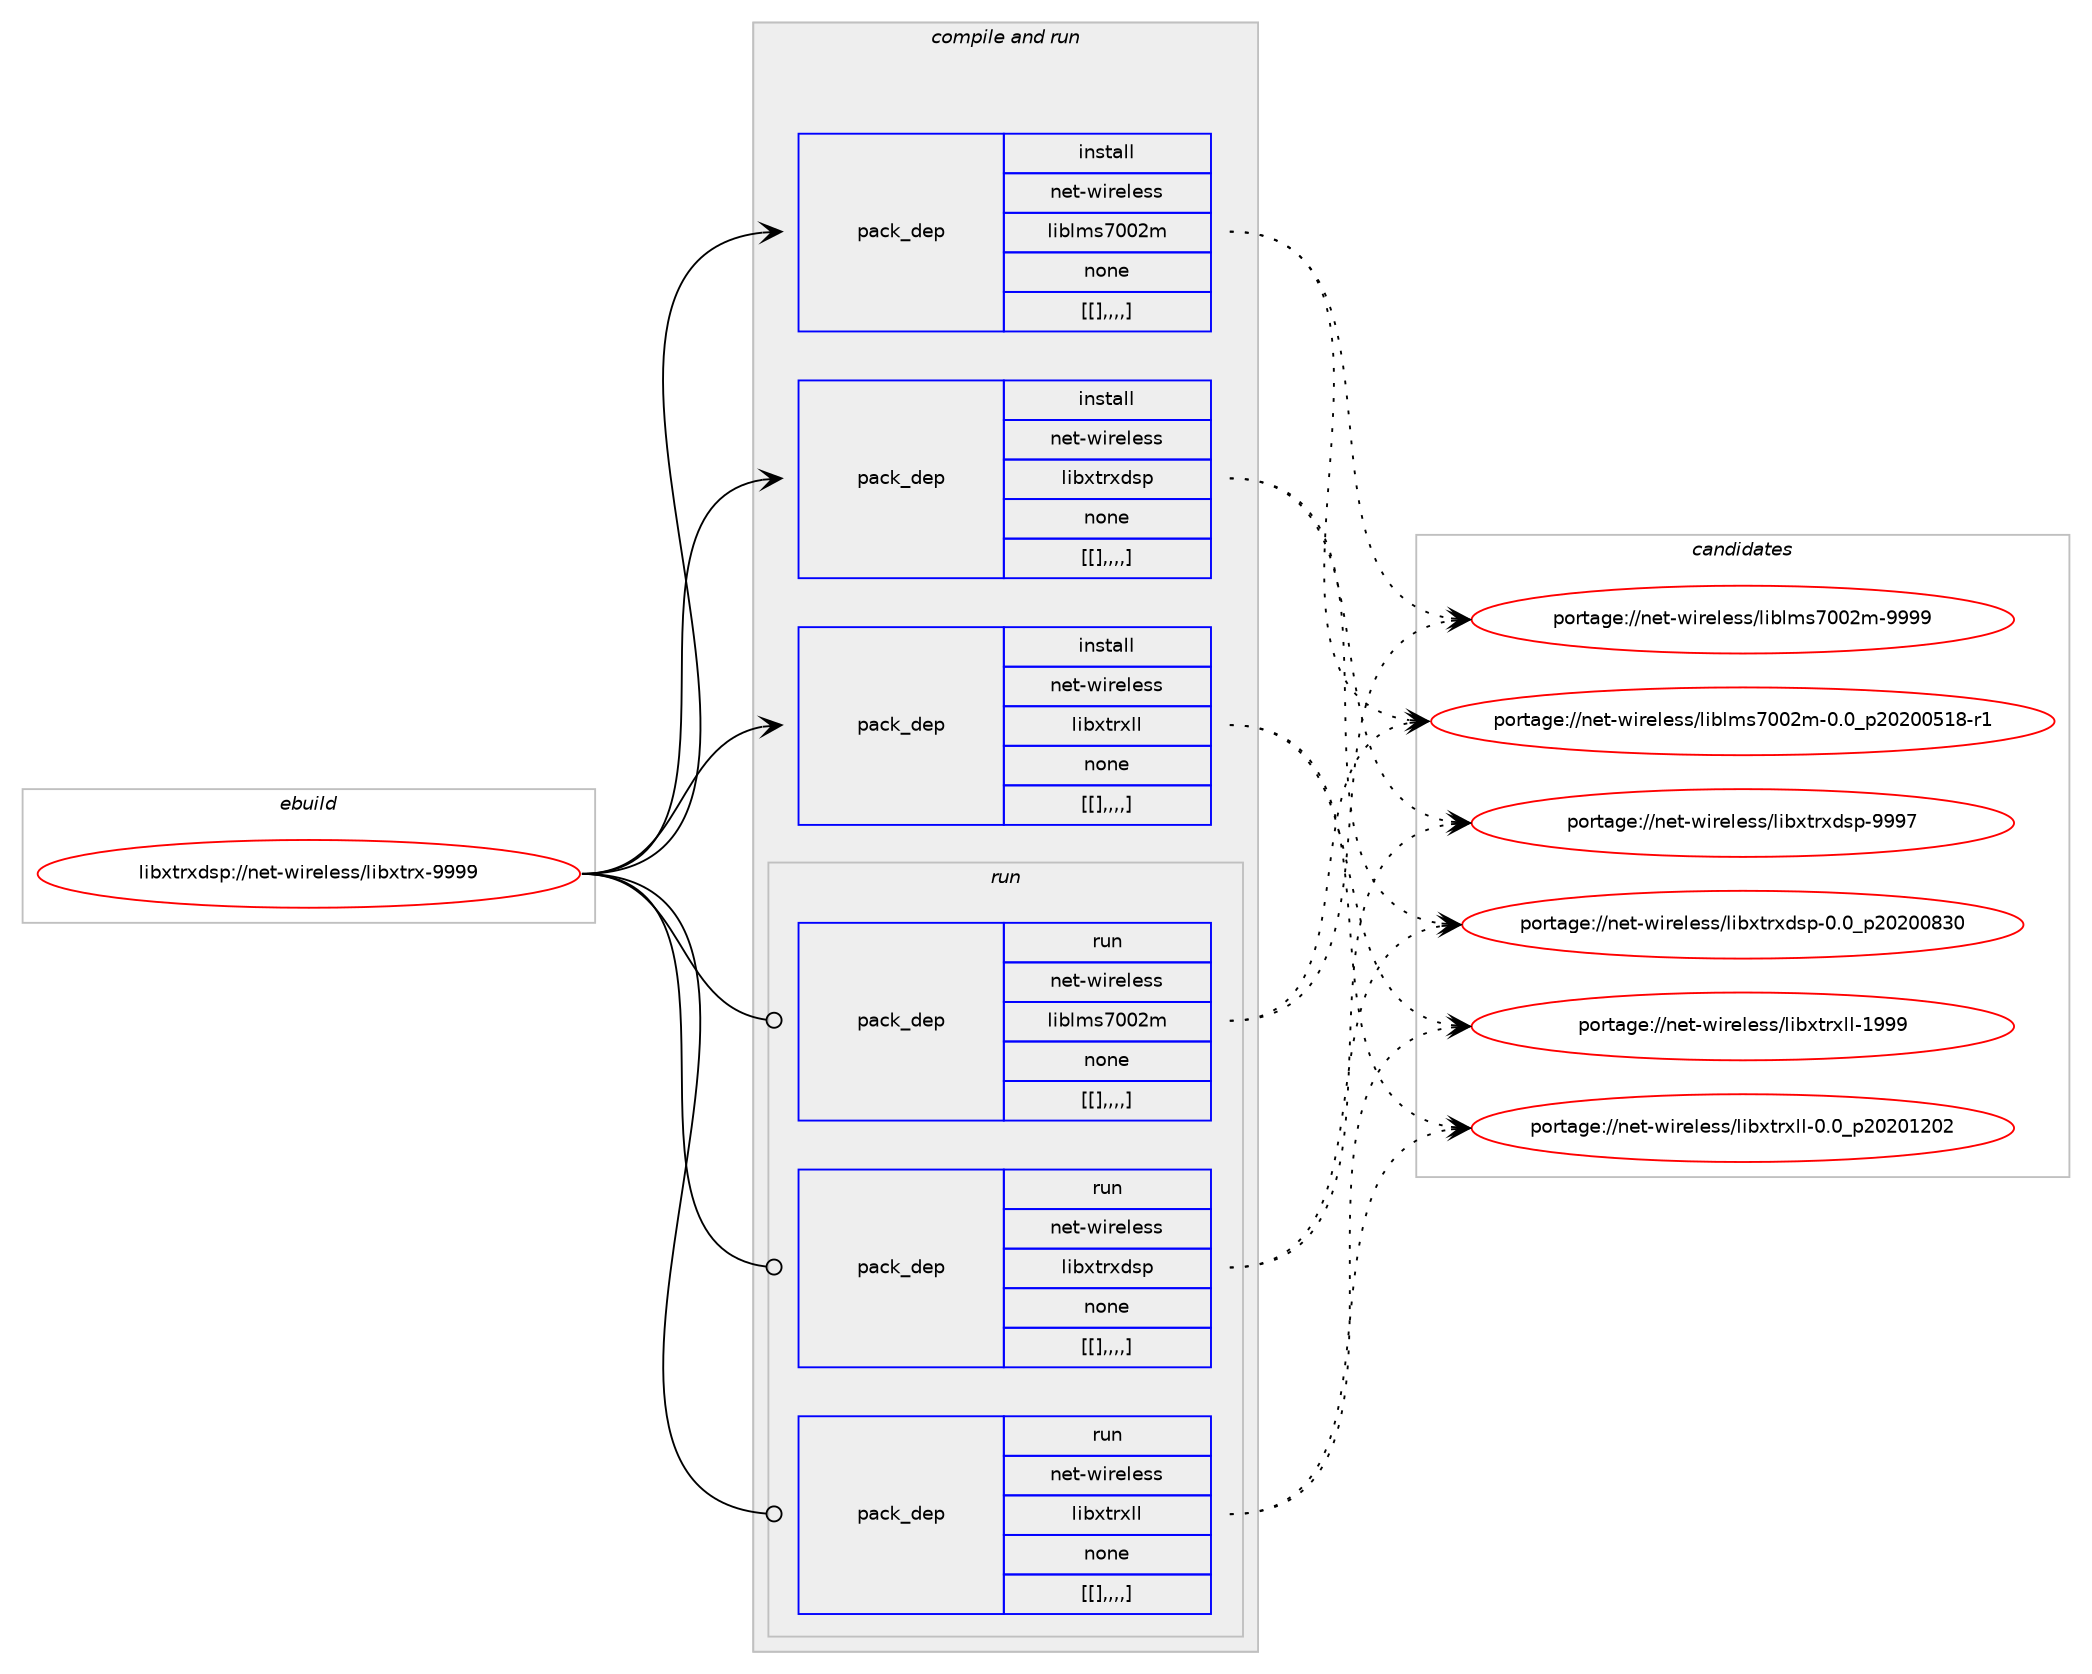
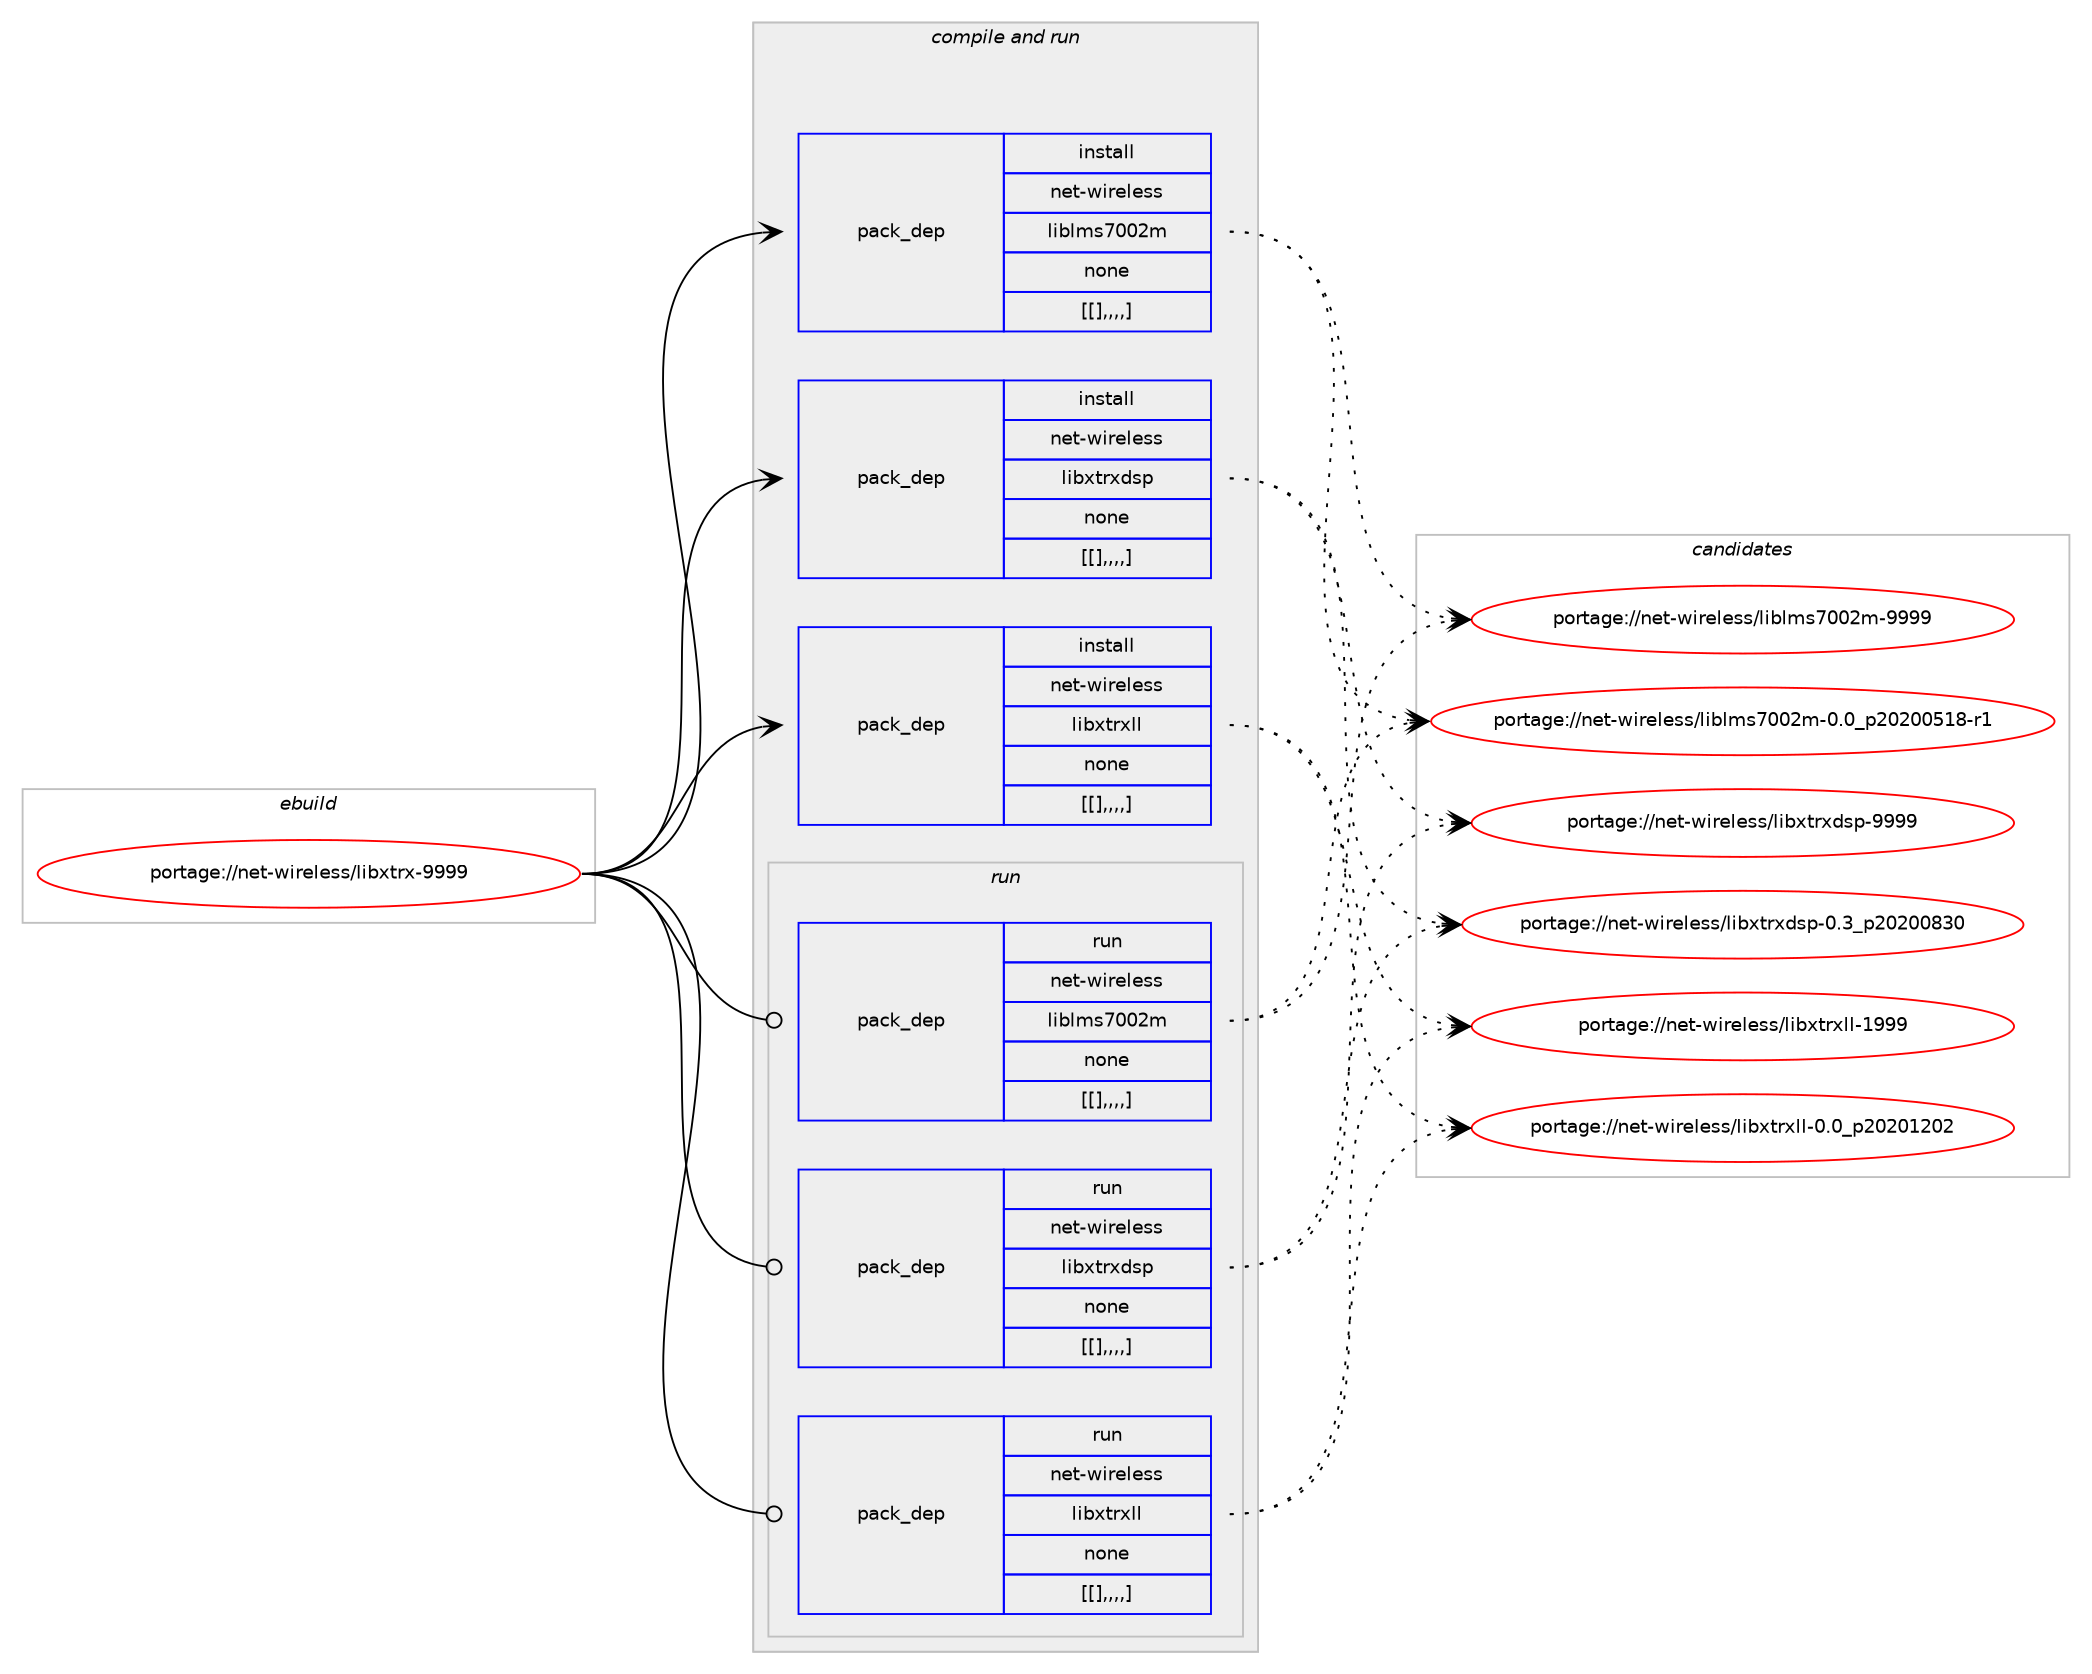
(1743, 823) -> (1743, 823)
(309, 874) -> (309, 874)
(1743, 925) -> (1743, 925)
